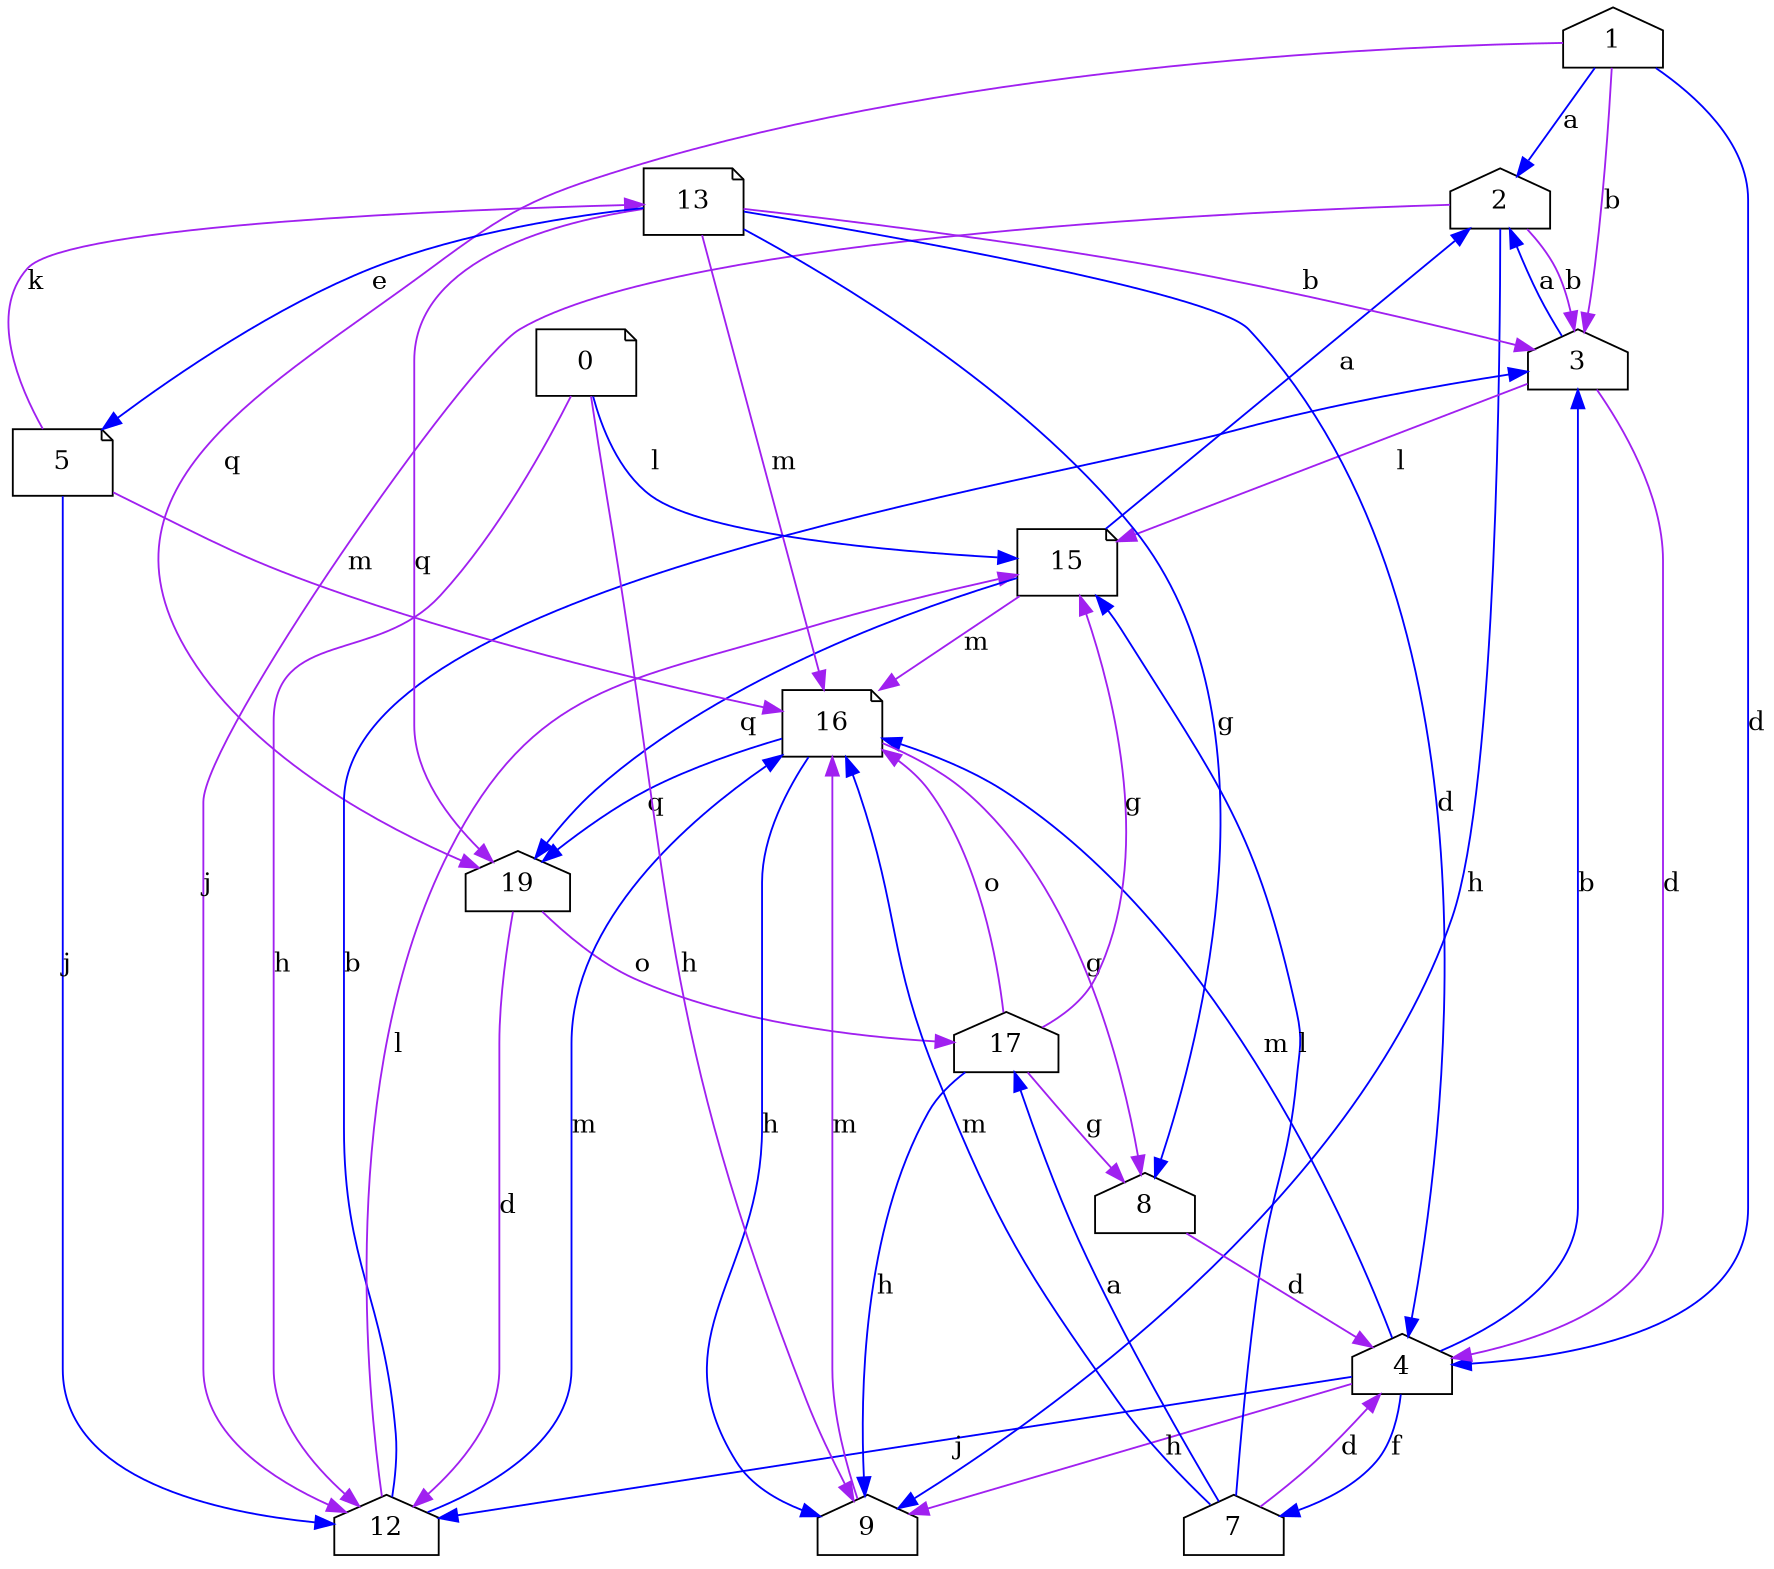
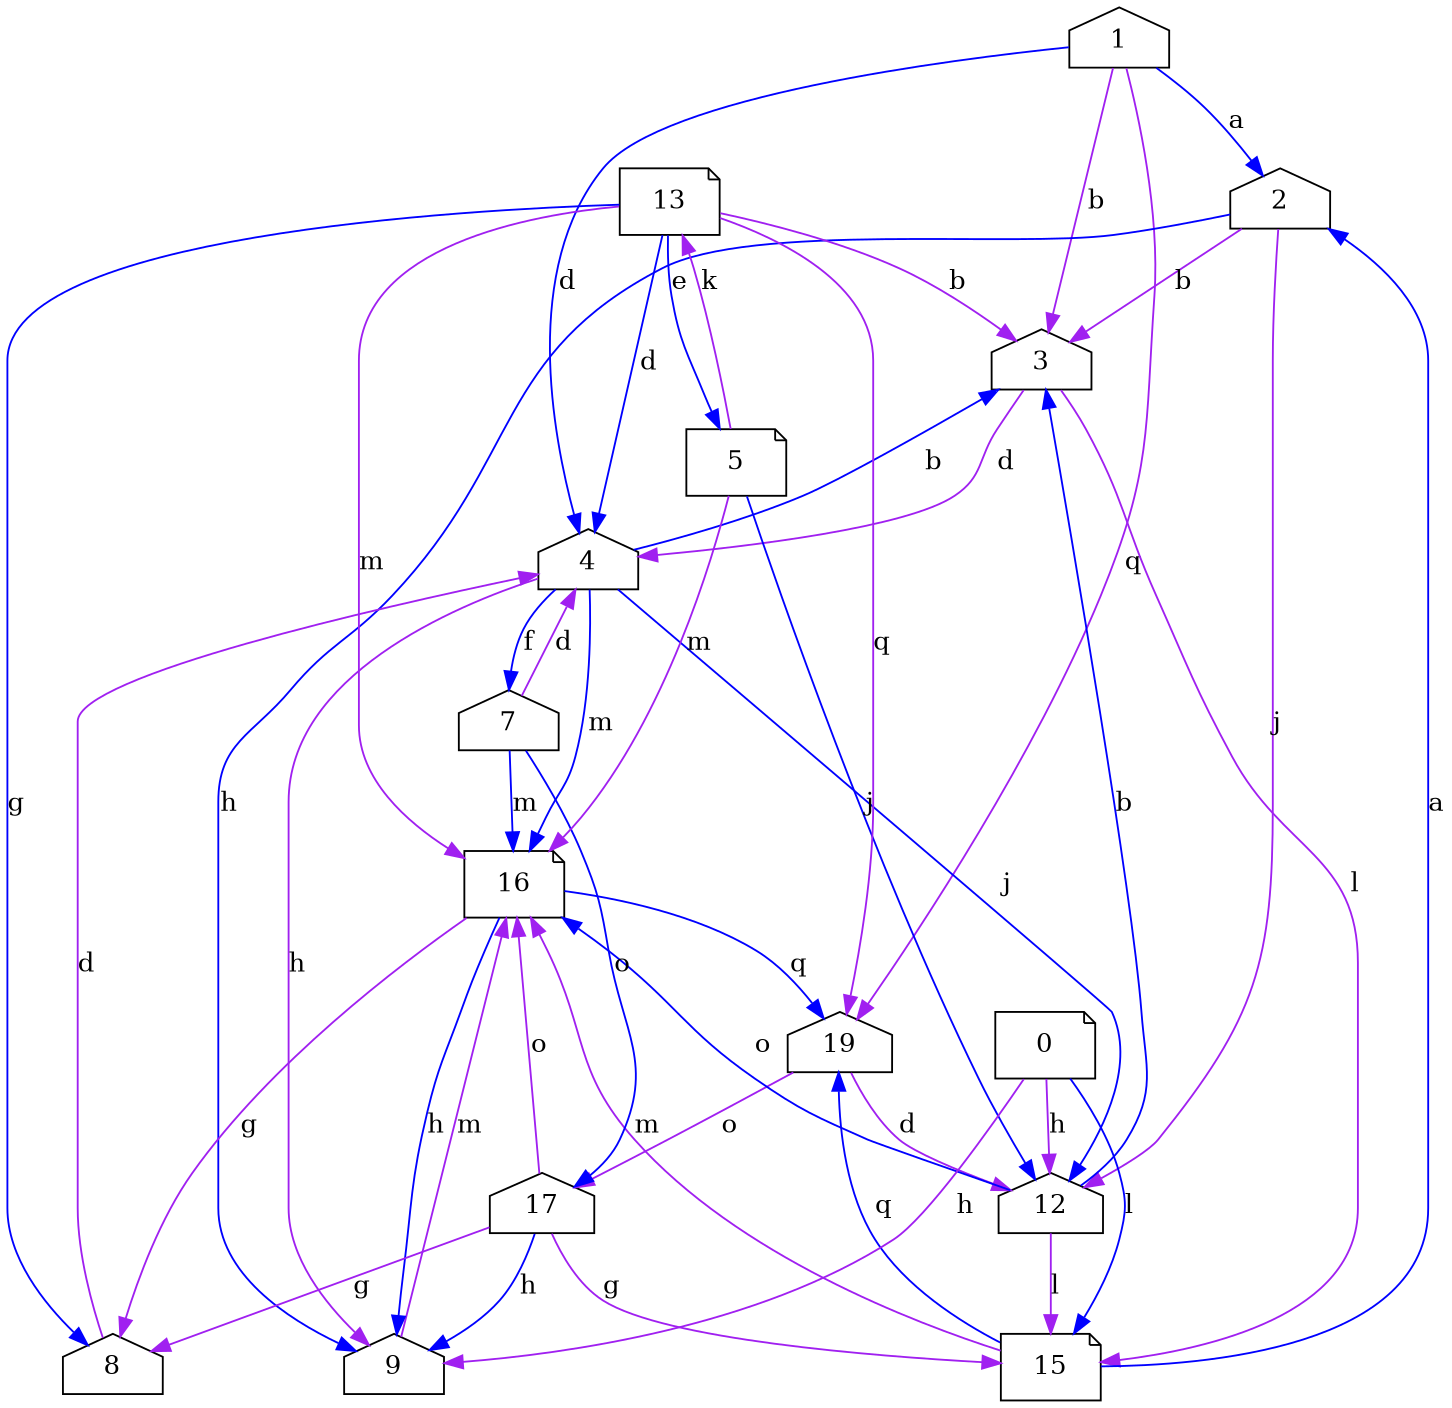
(1537, 292) -> none
(1300, 1033) -> none
(584, 1126) -> (763, 1045)
(1114, 1287) -> (623, 965)
